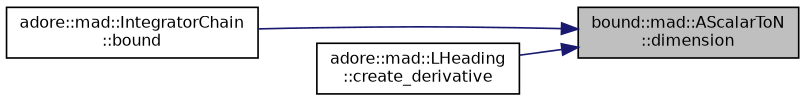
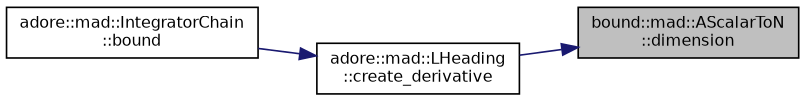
(410, 27) -> (279, 51)
